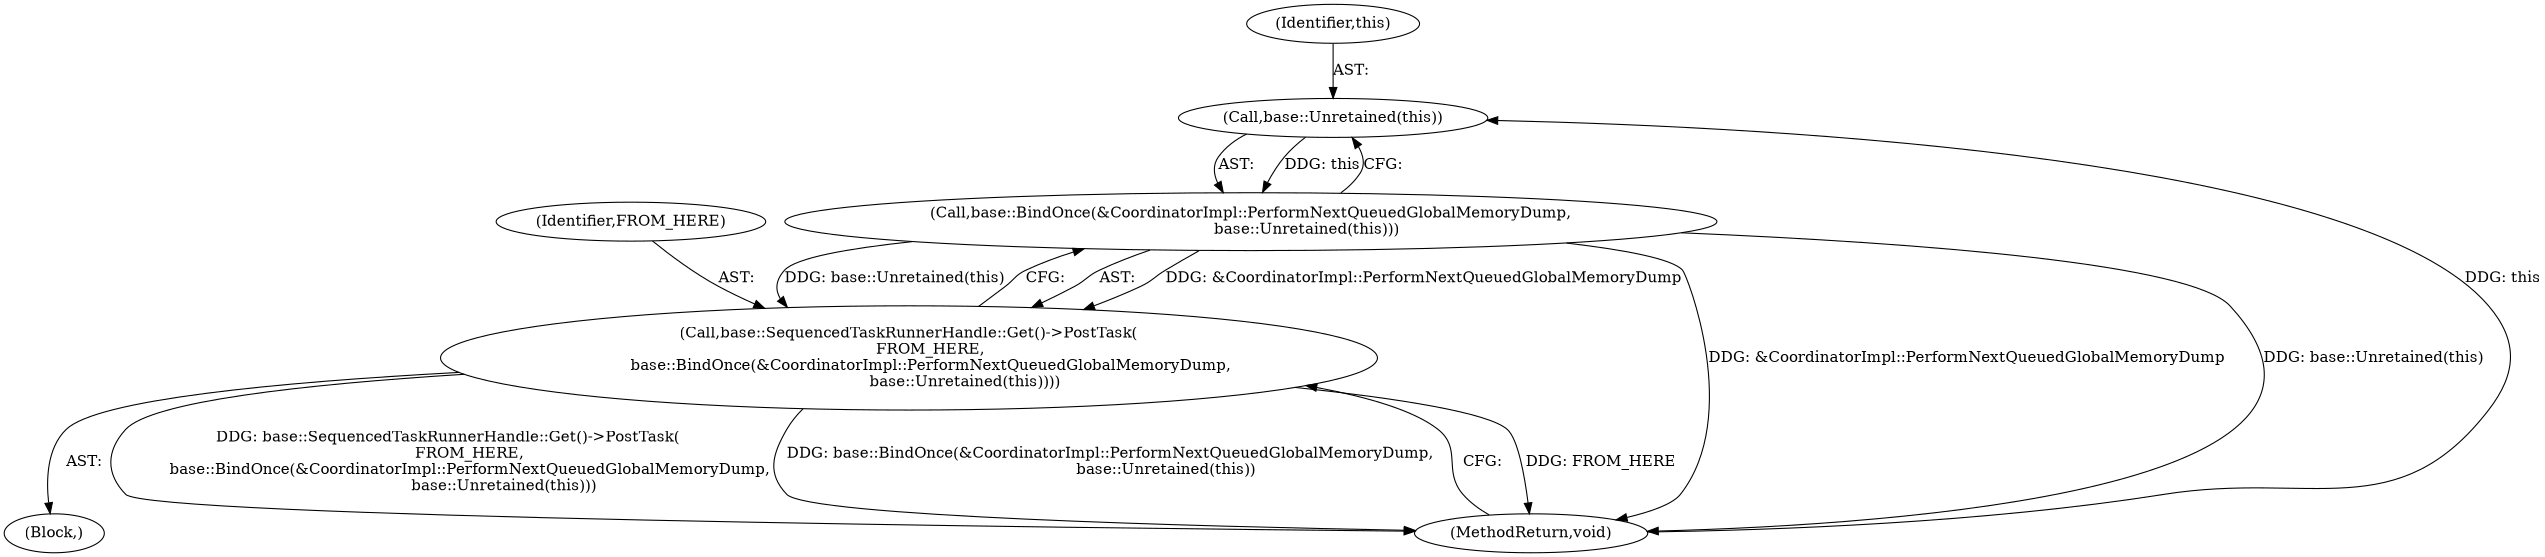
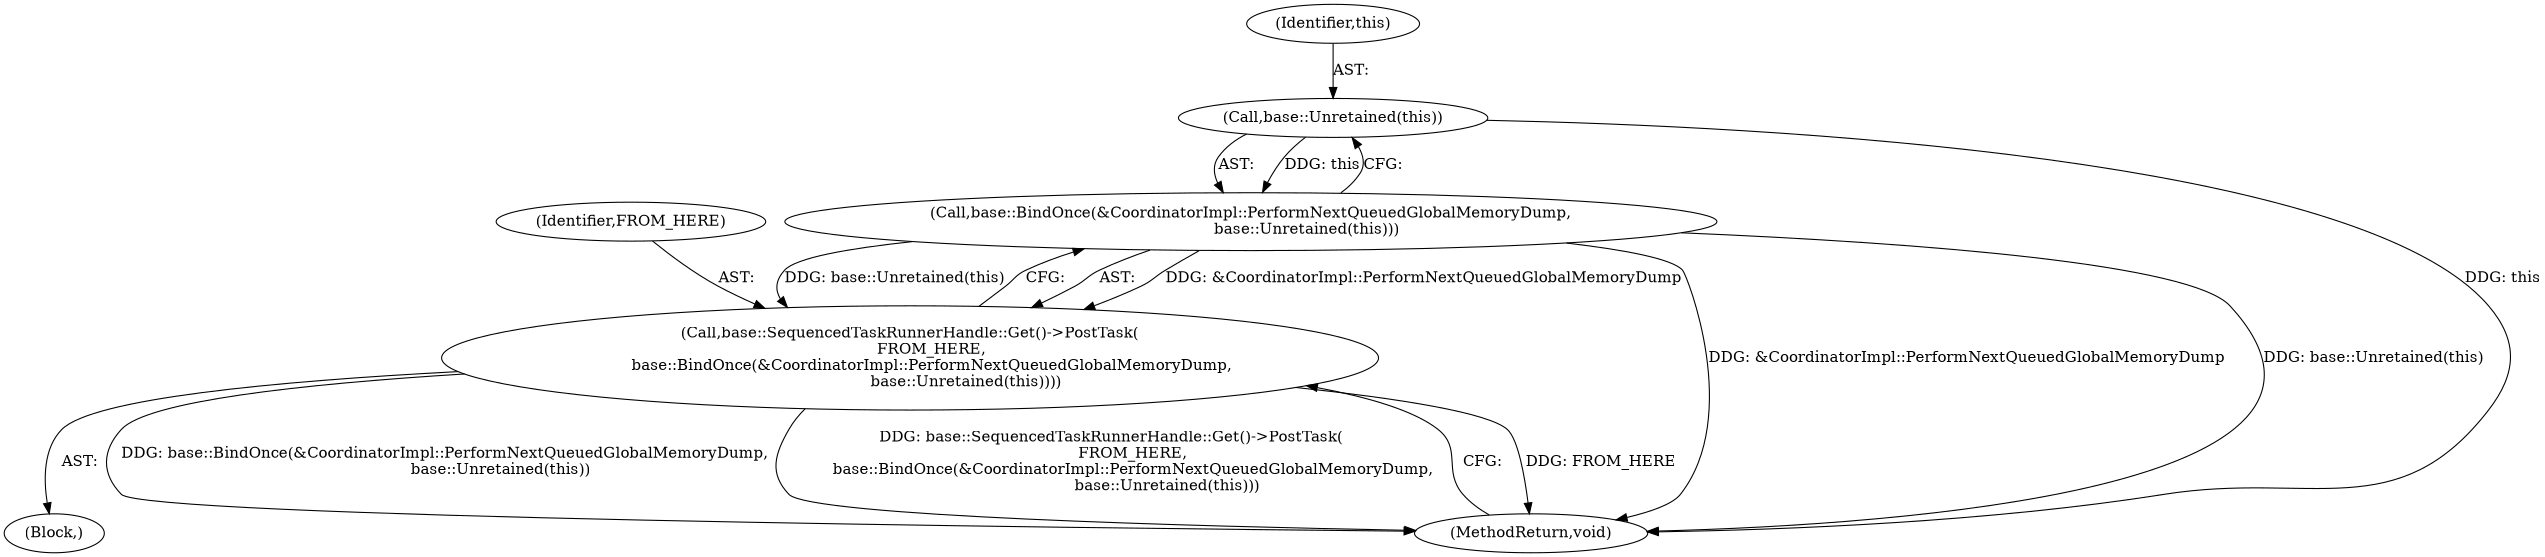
(2473, 294) -> (2464, 288)
